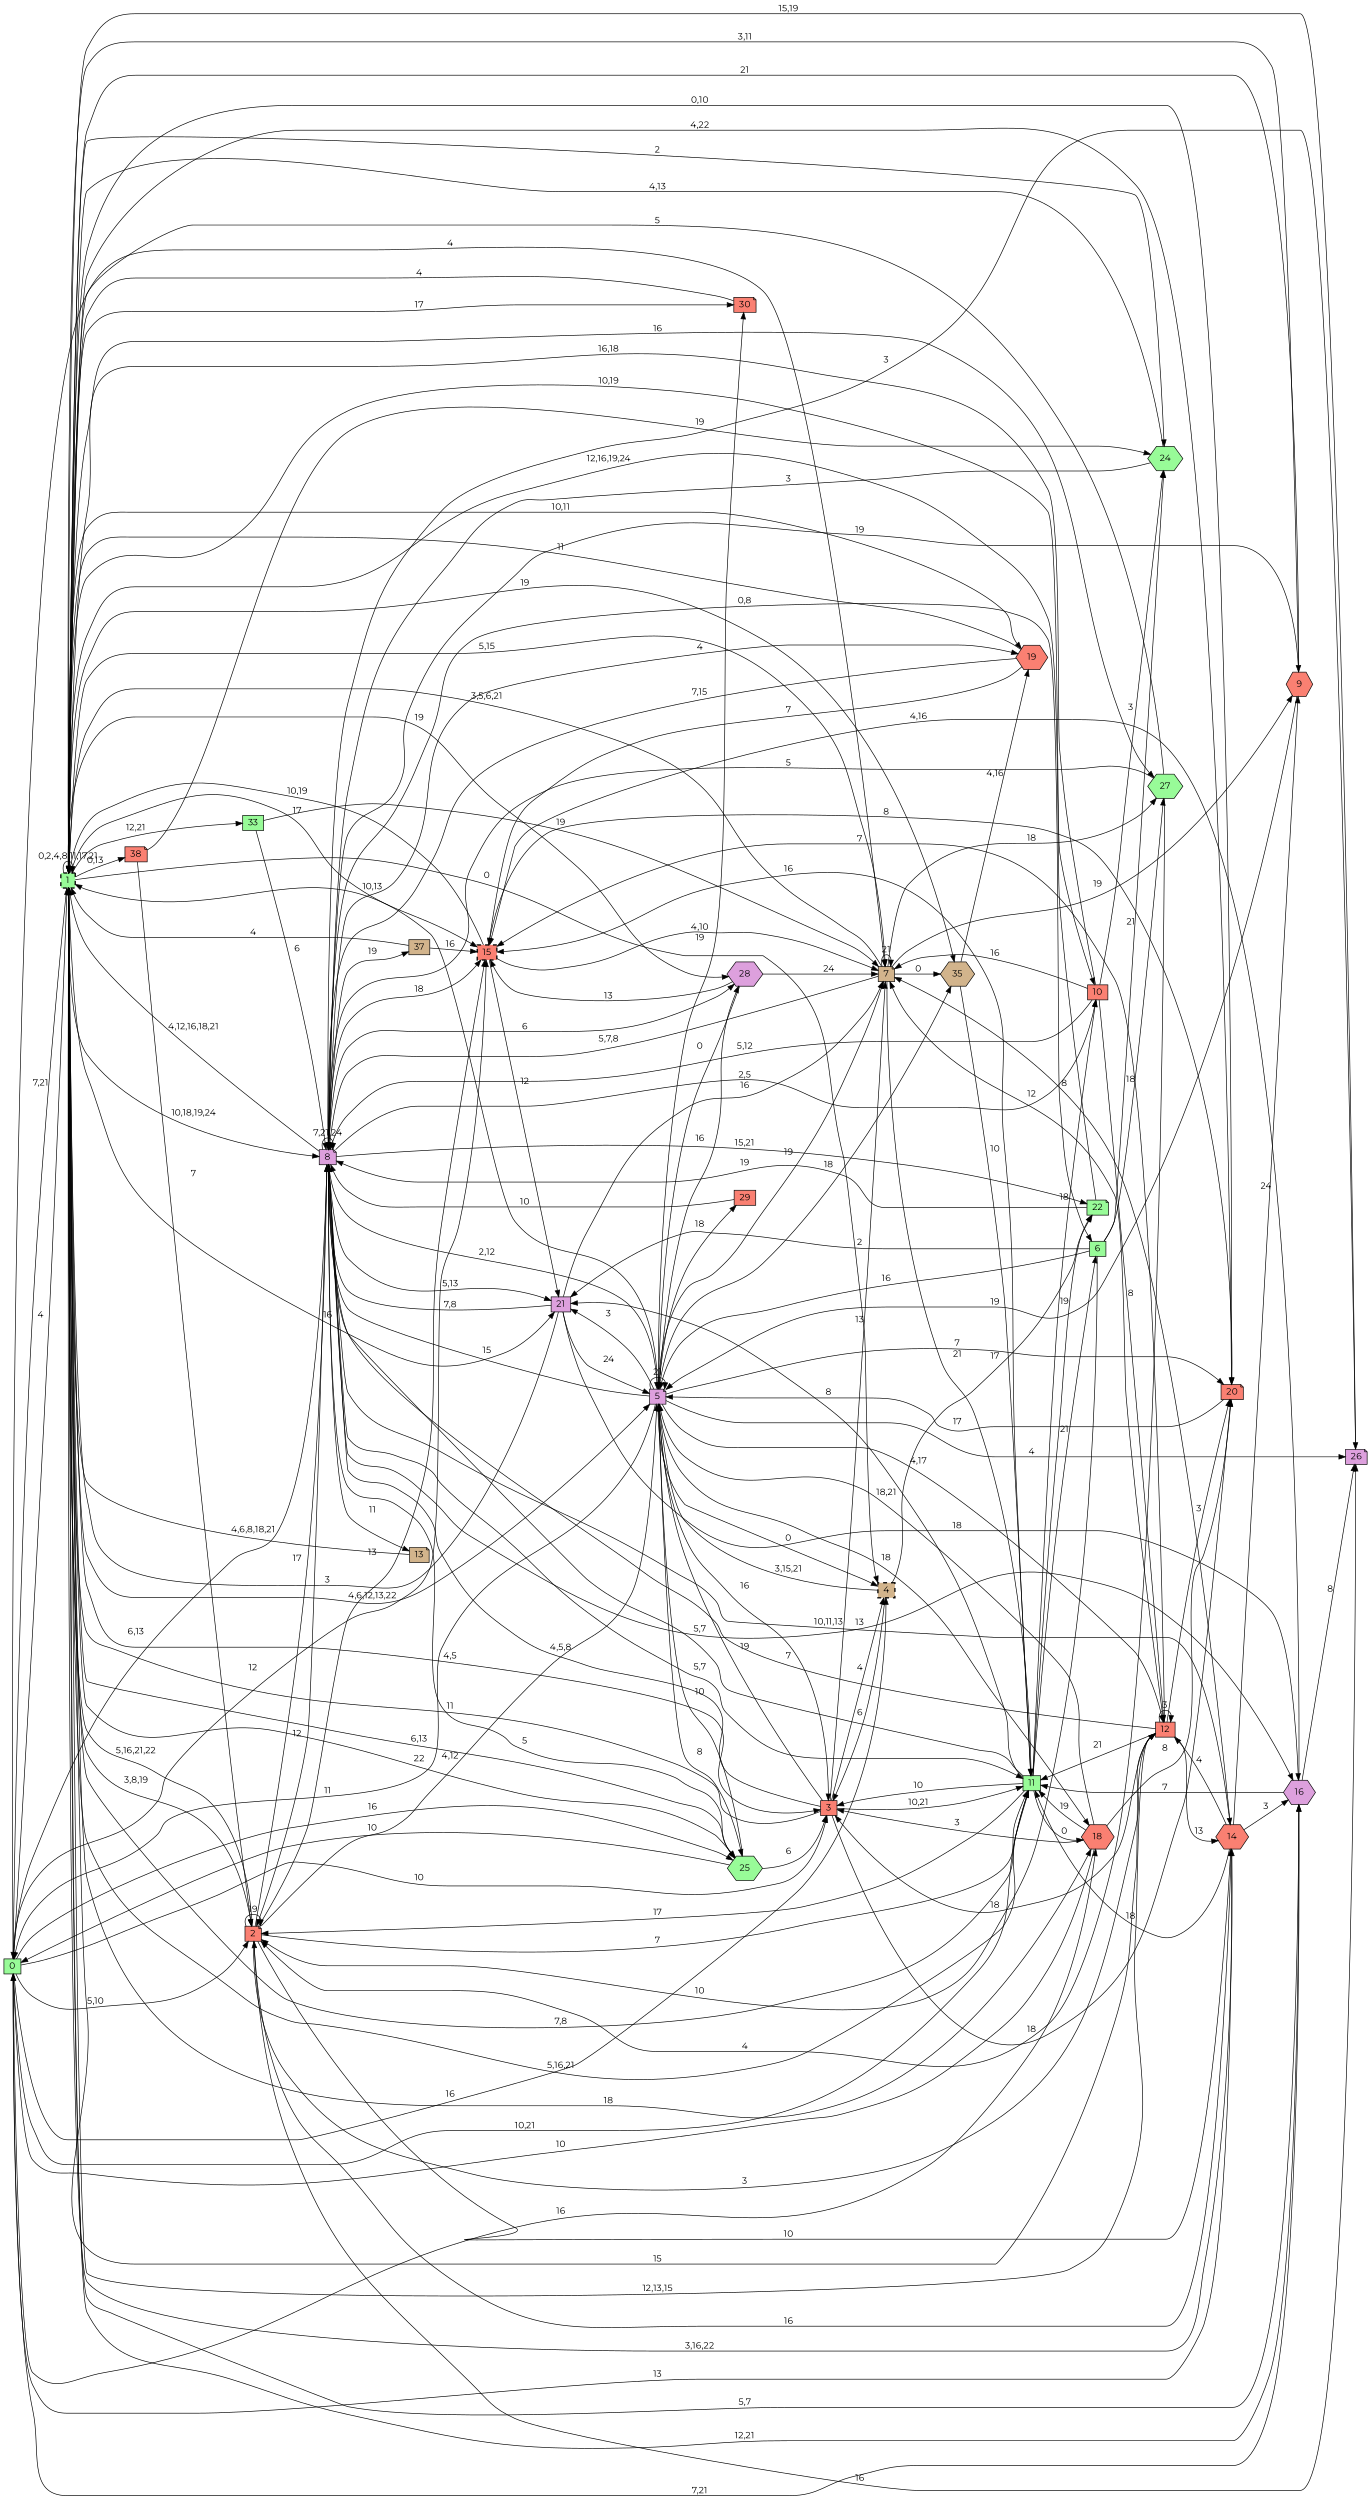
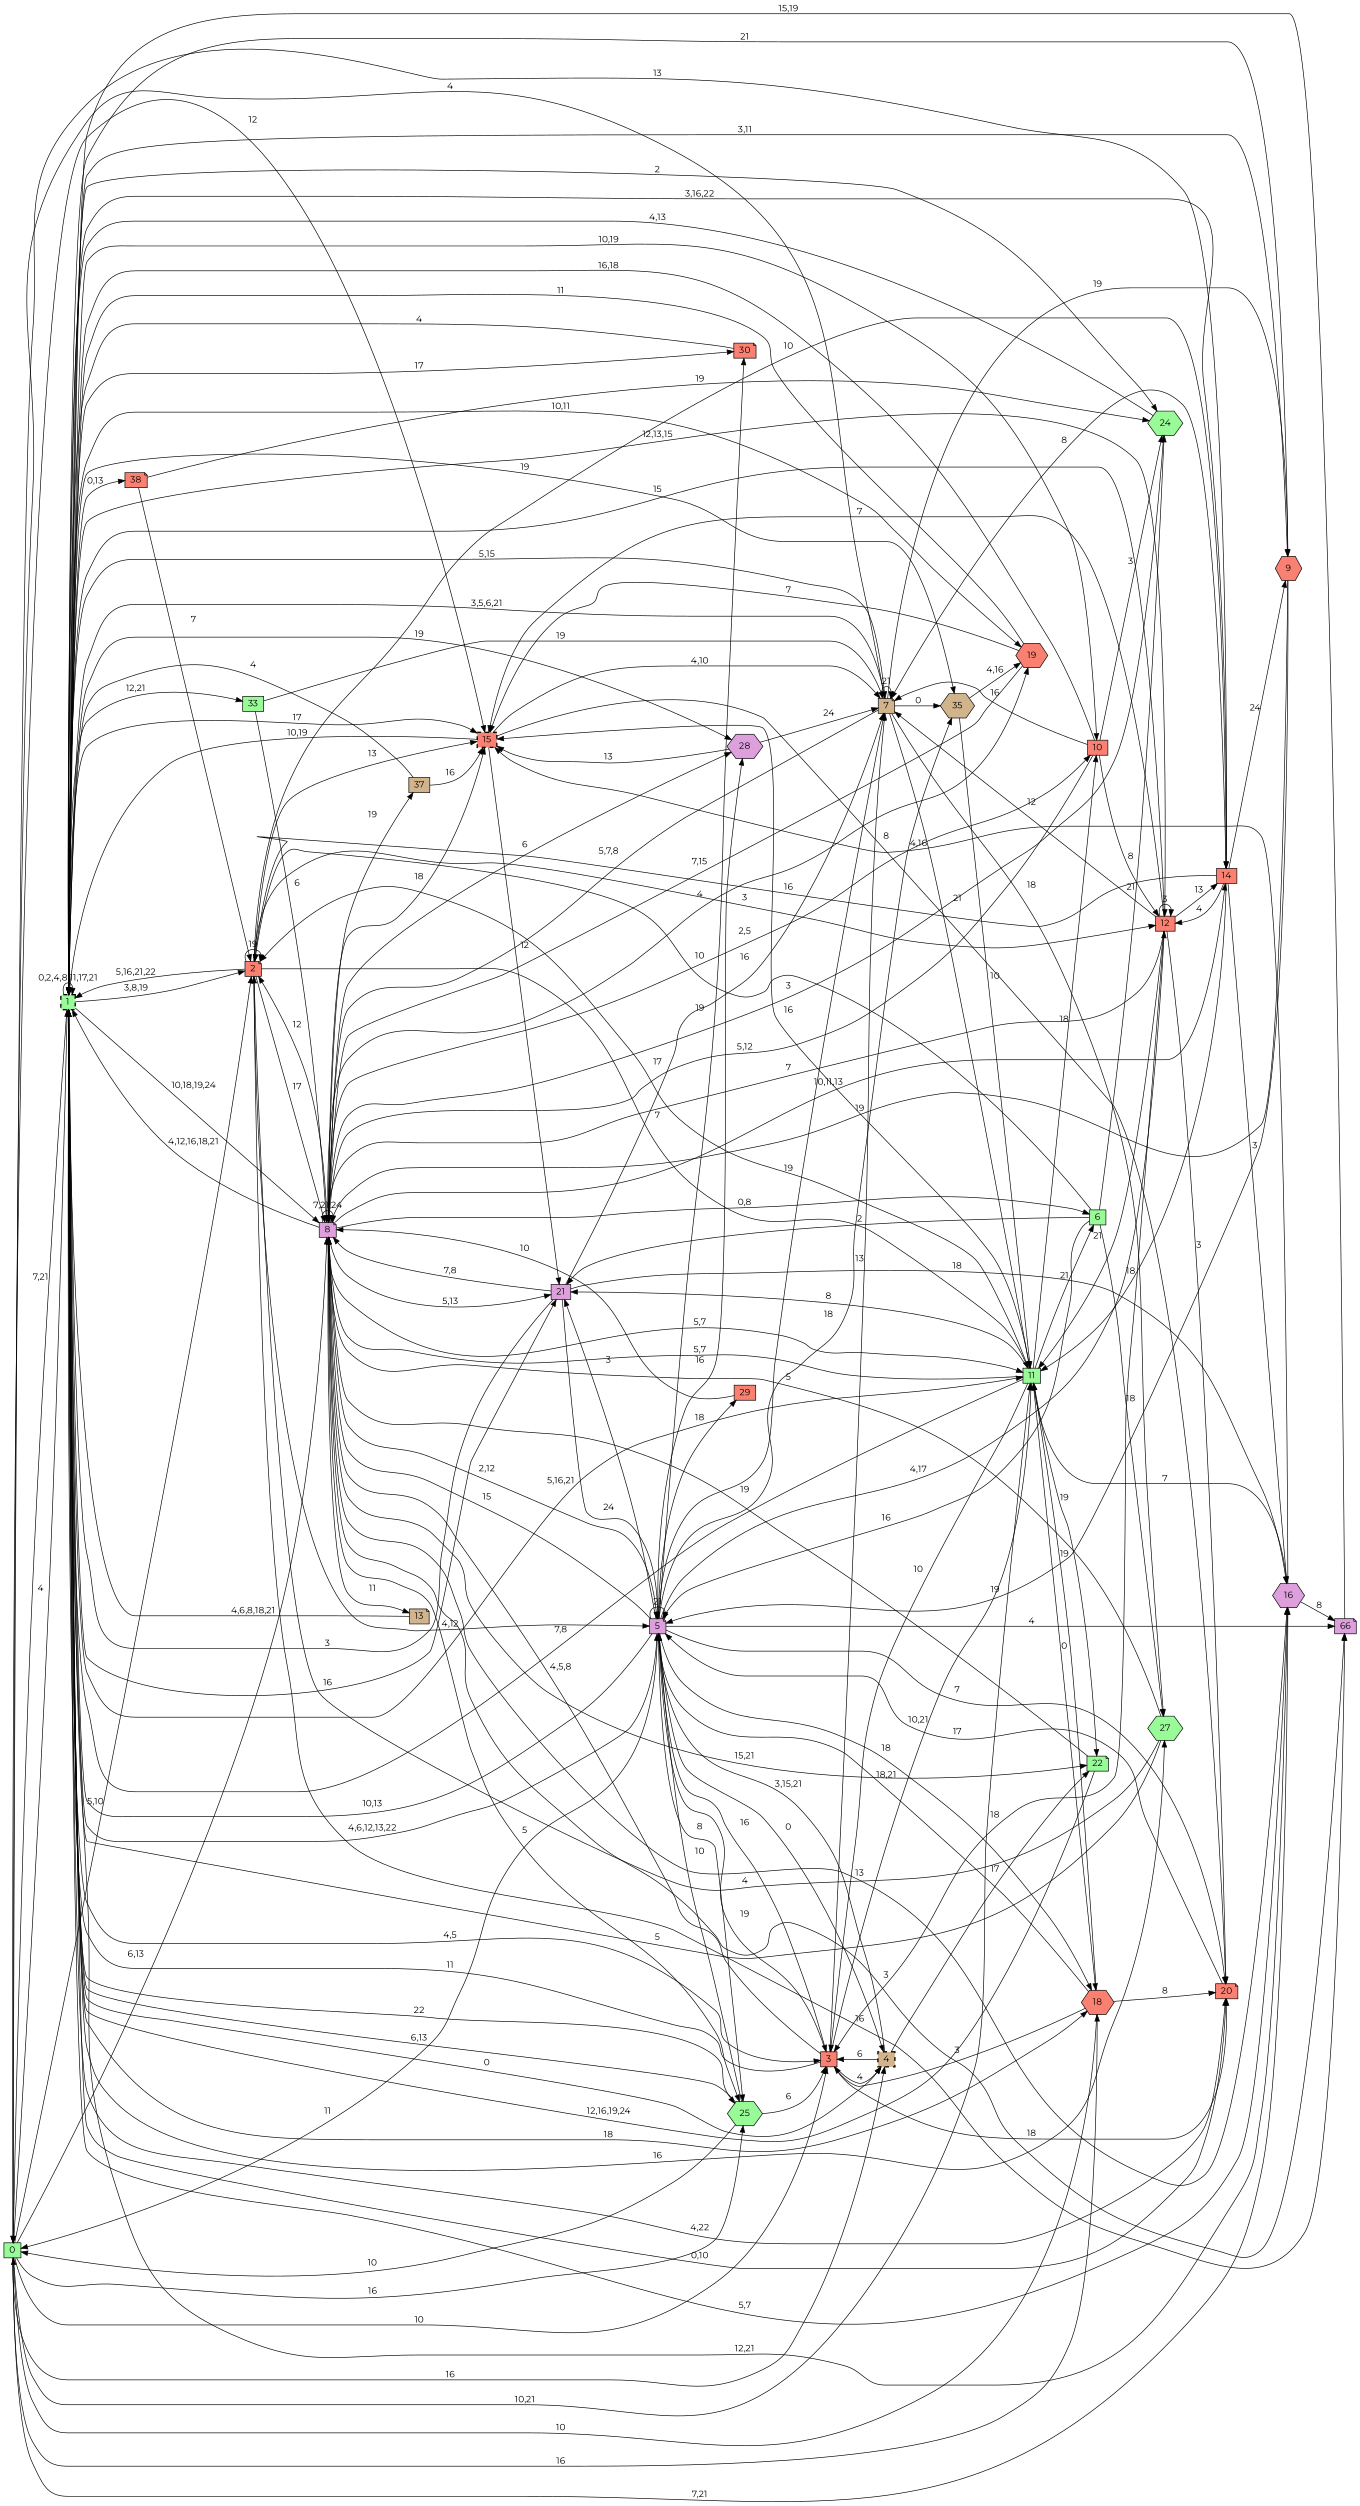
(57, 434) -> (30, 561)
(678, 1169) -> none
(1356, 1457) -> (1345, 1626)
(1232, 1837) -> (1227, 876)
